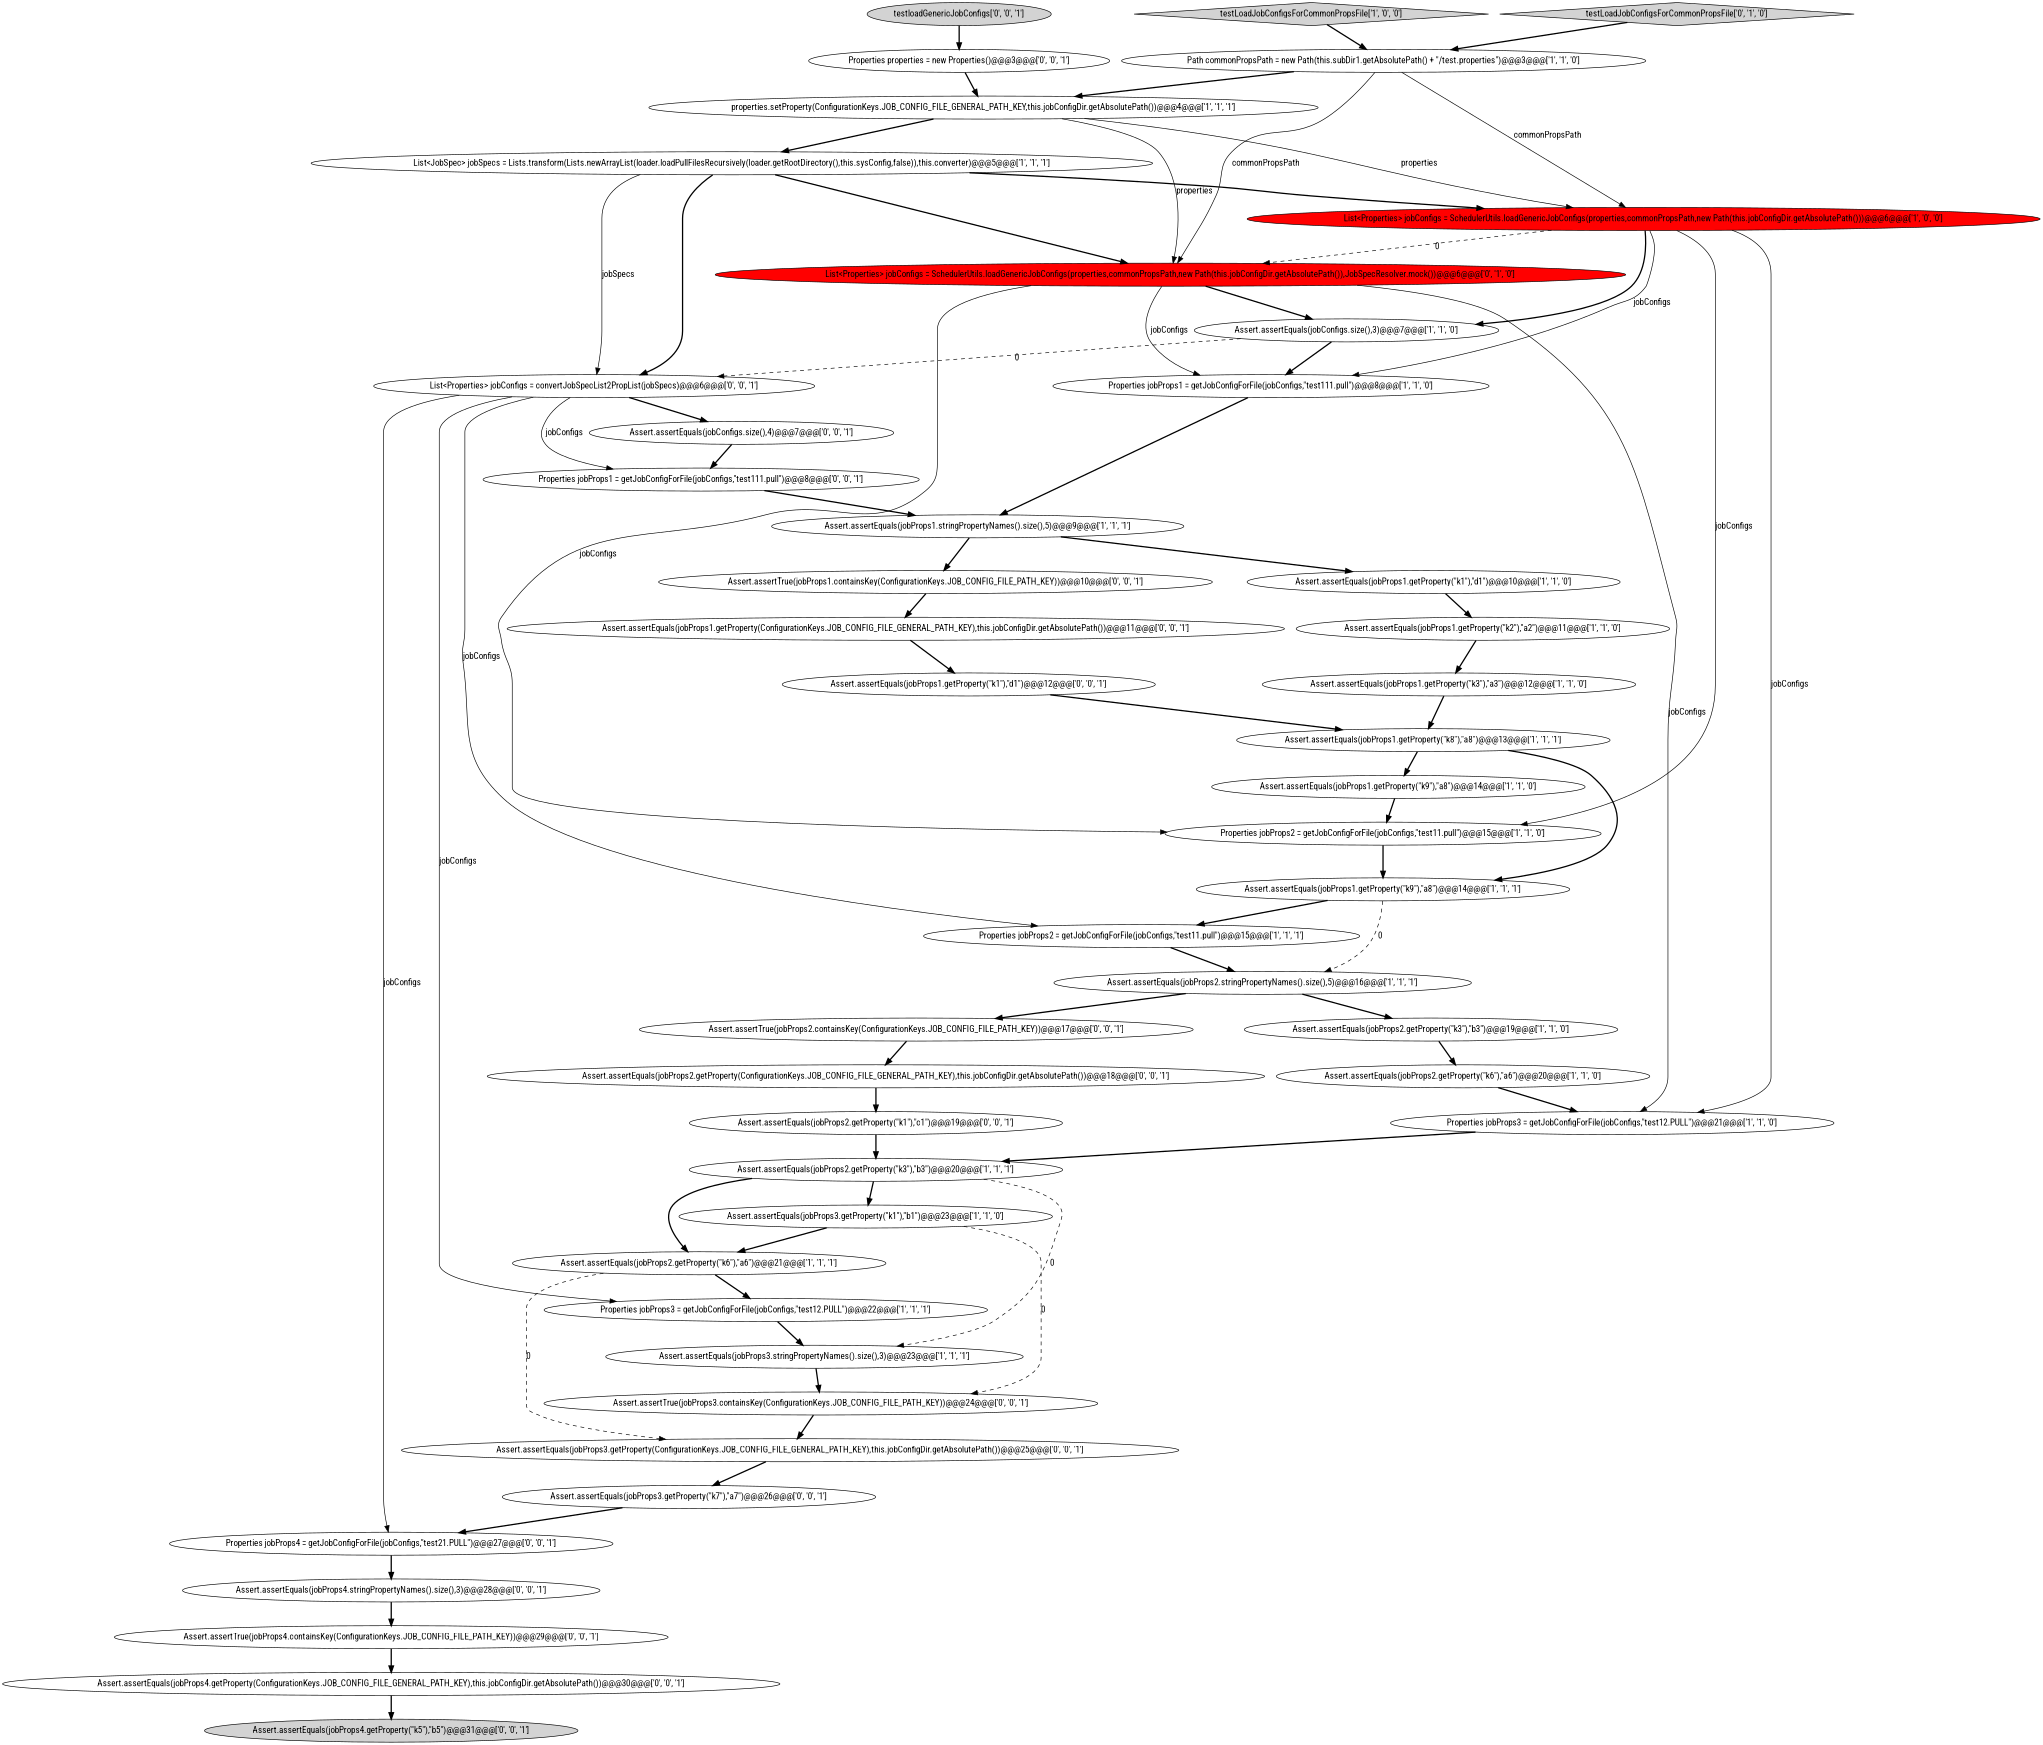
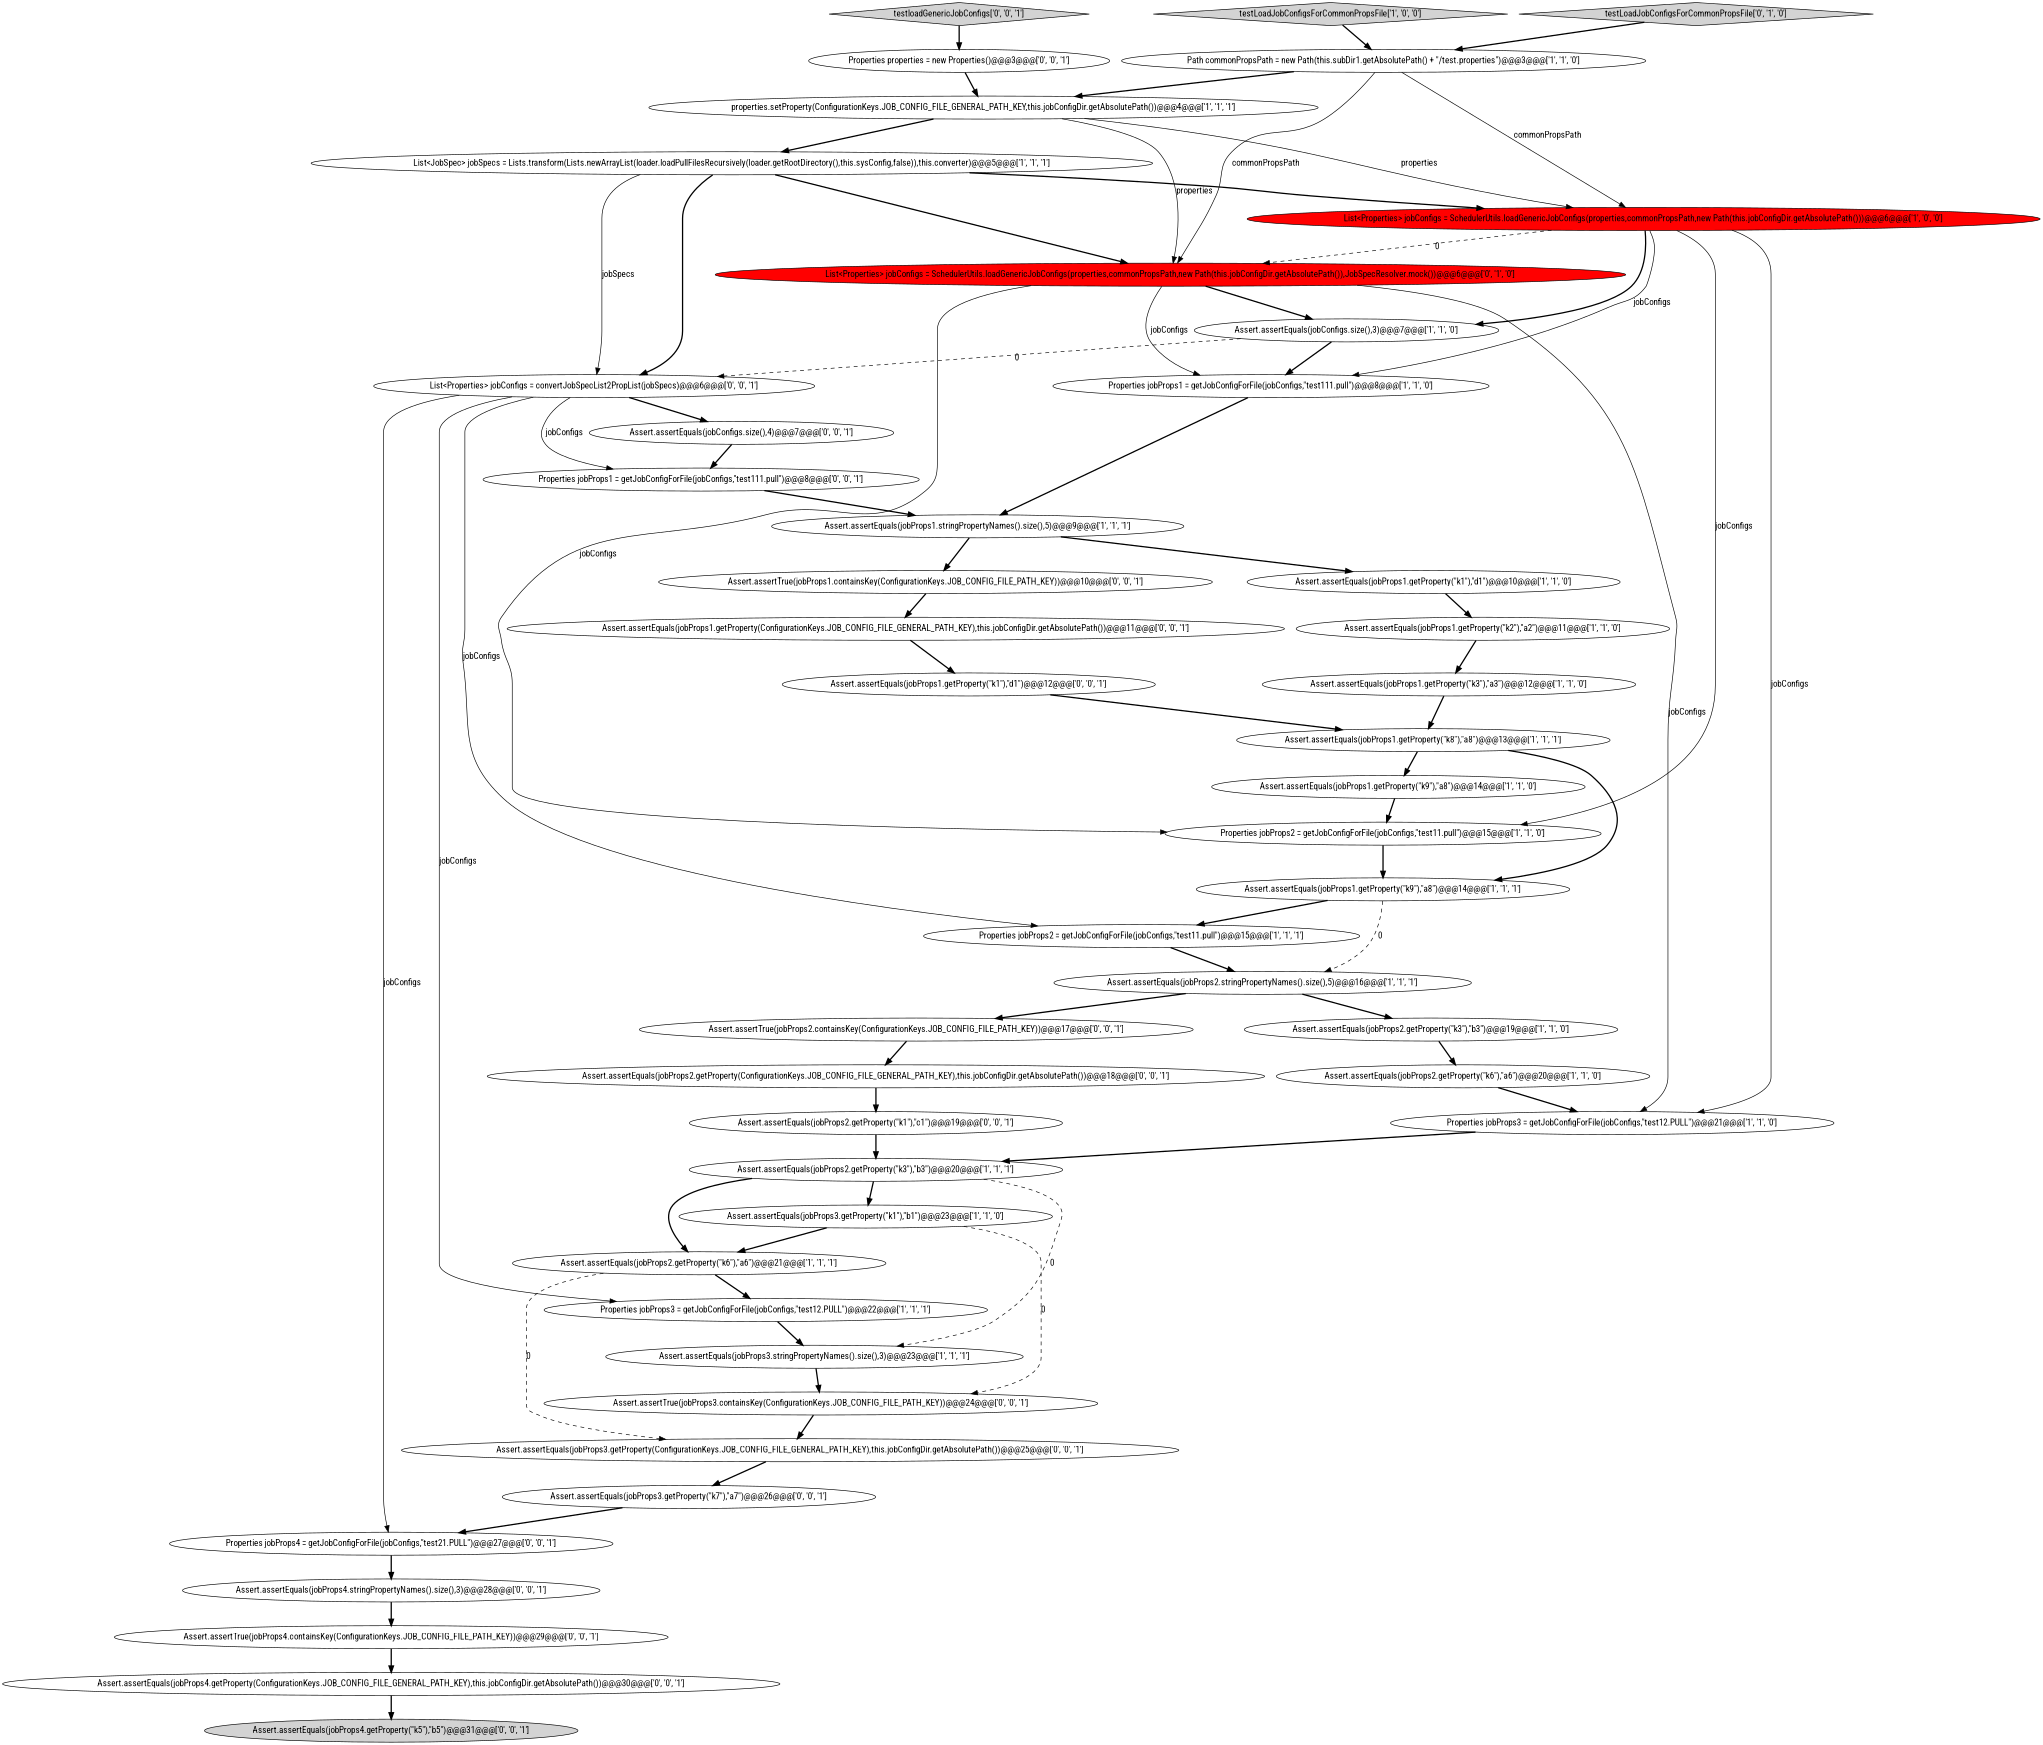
(959, 14) -> (959, 14)
